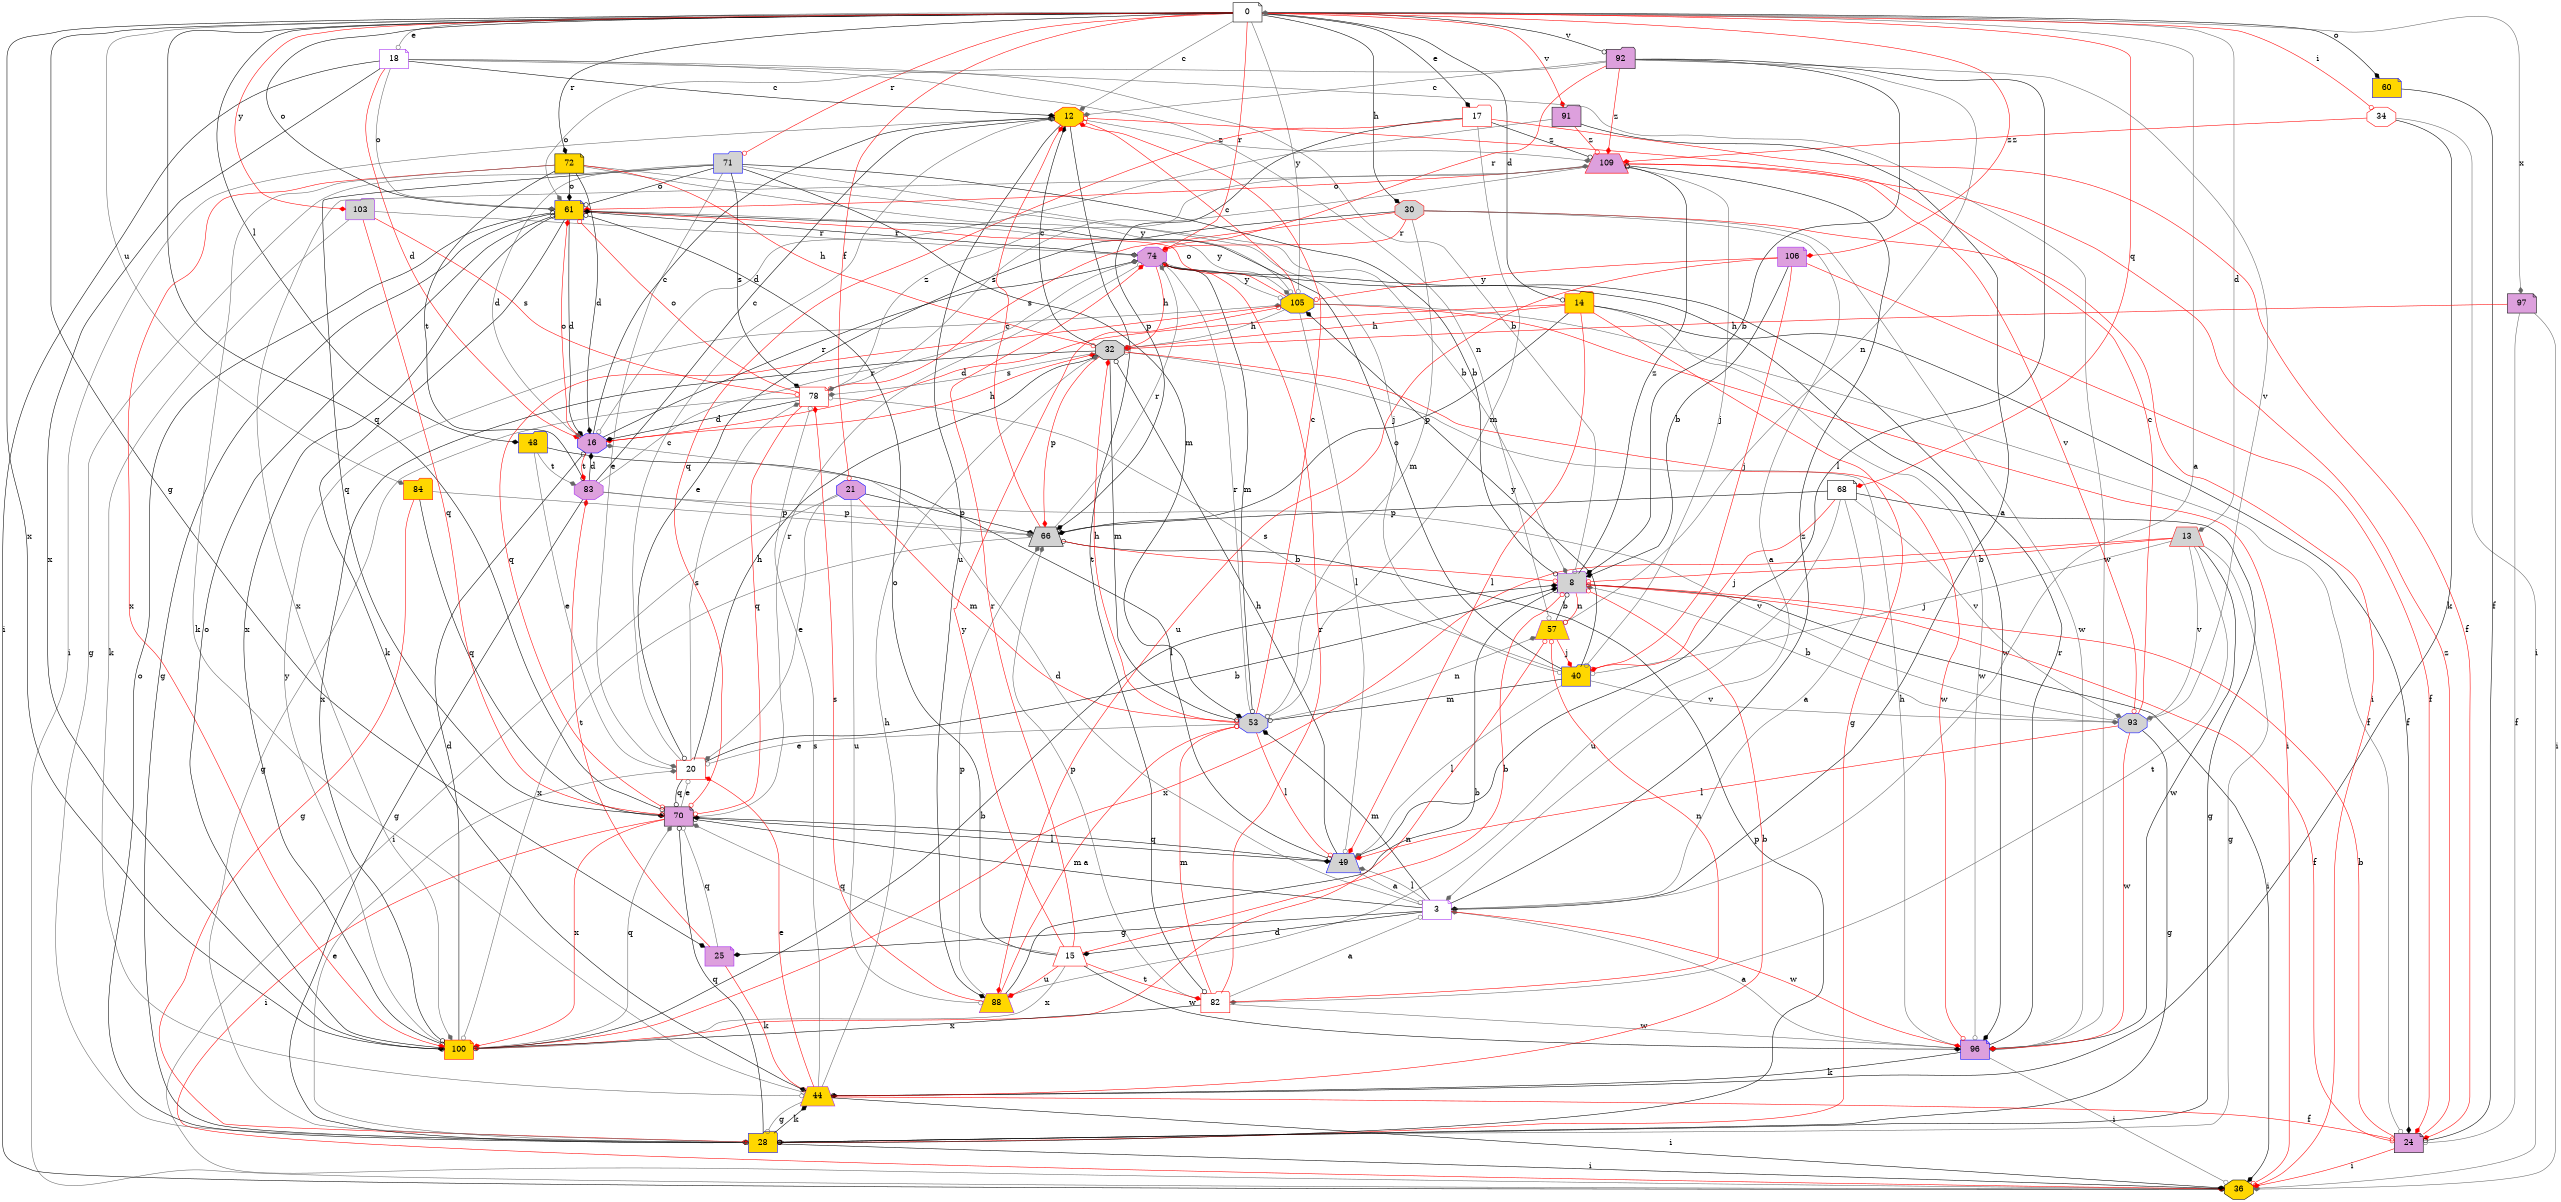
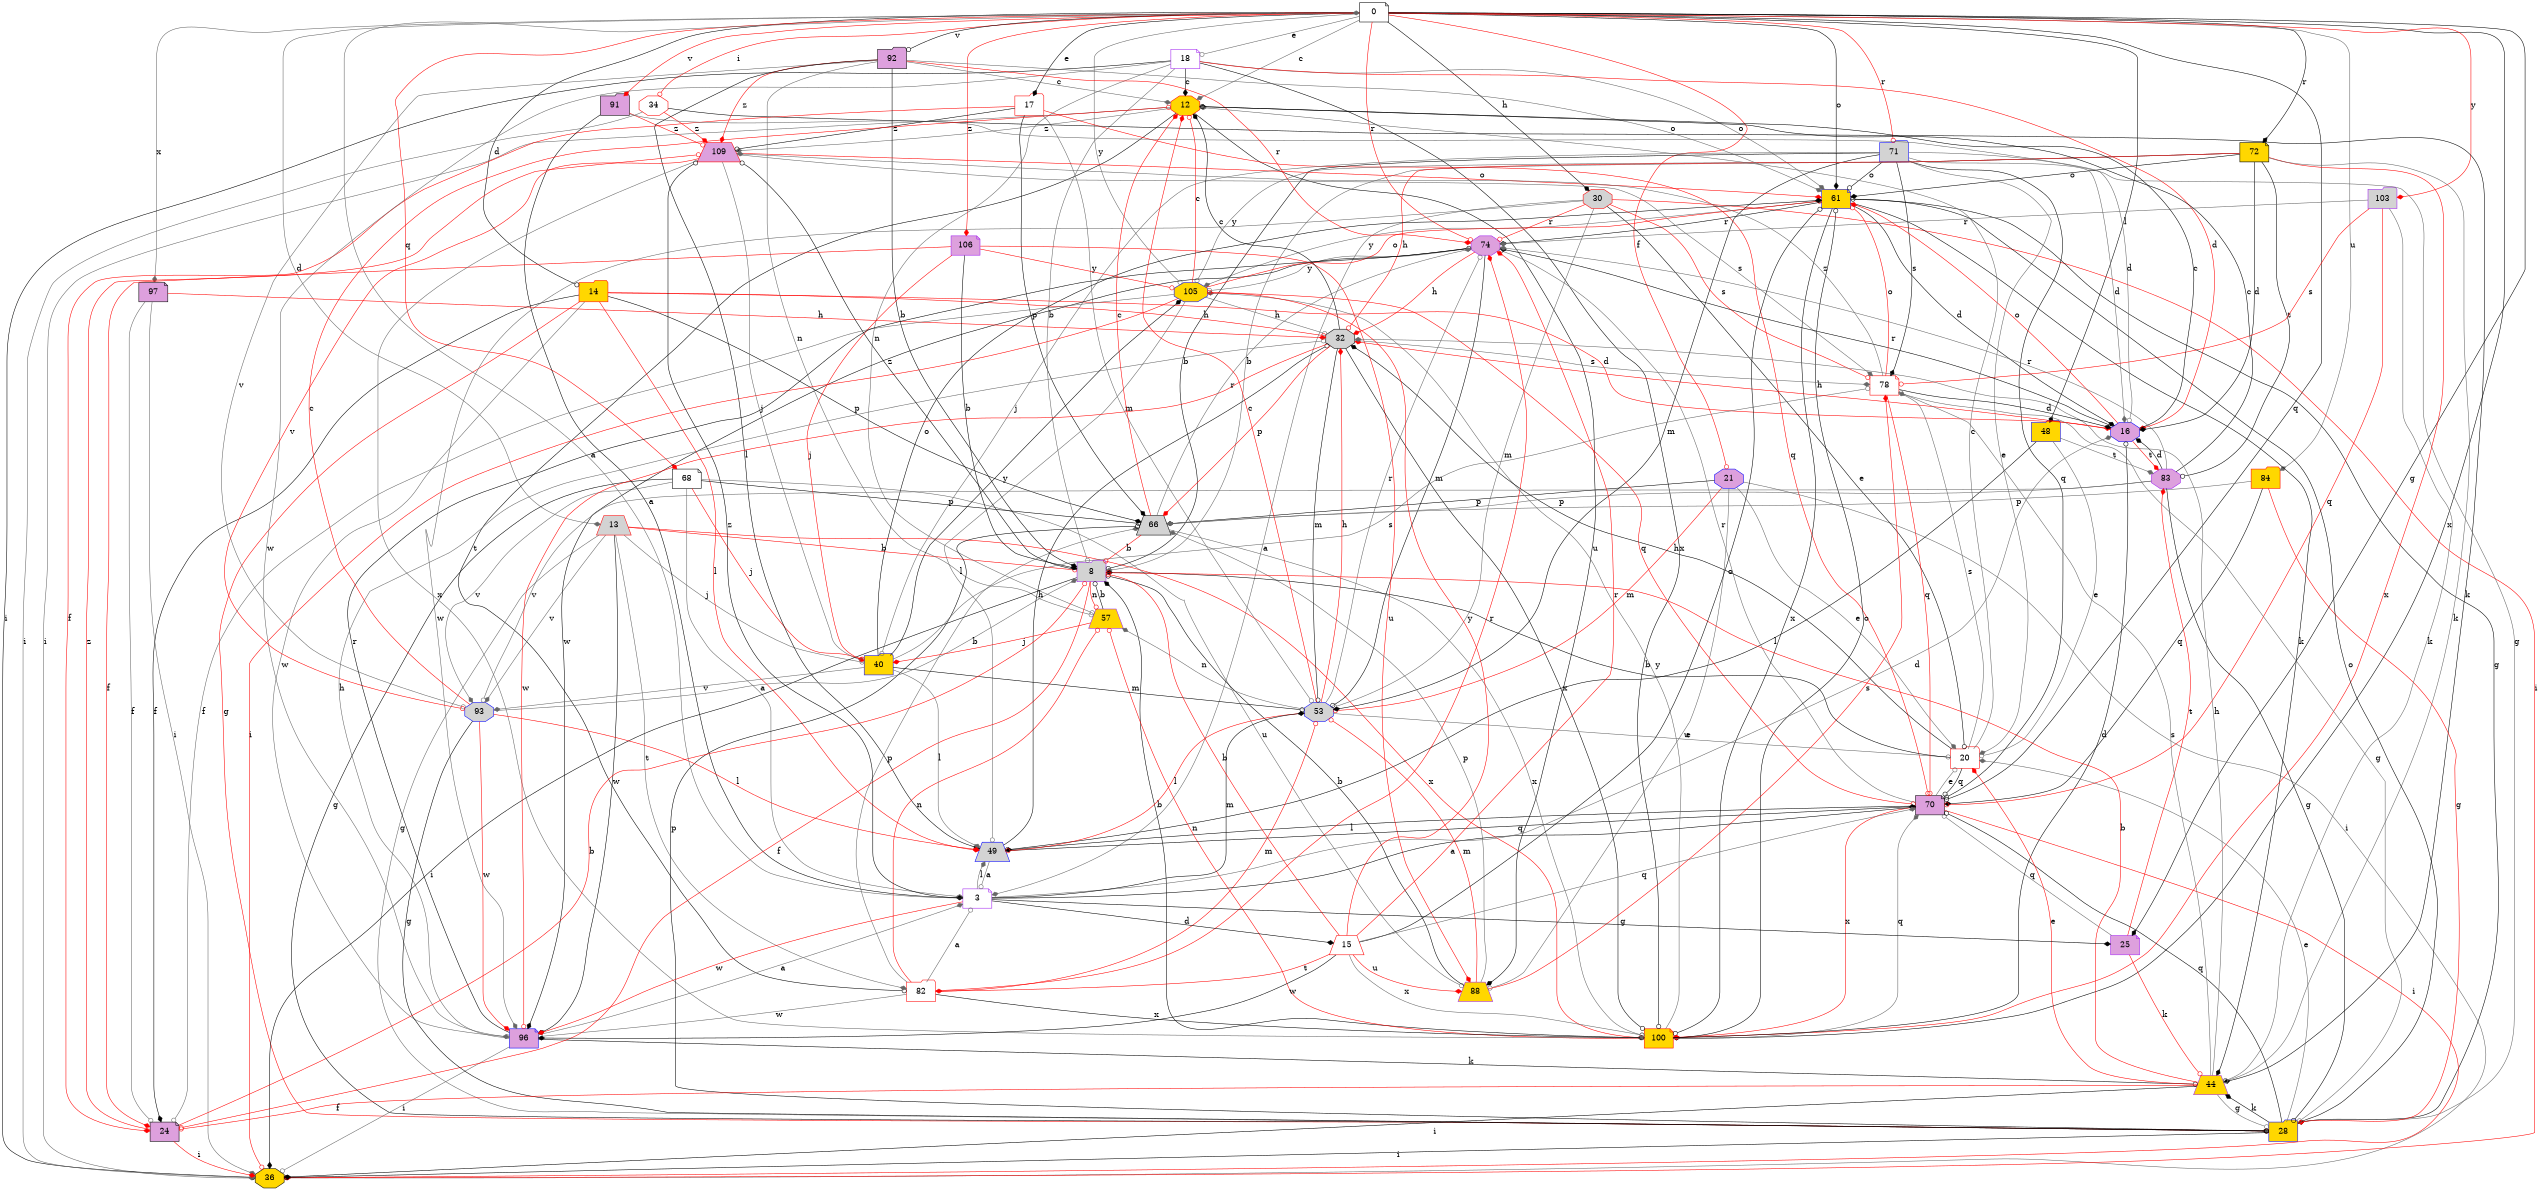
(2387, 88) -> none
